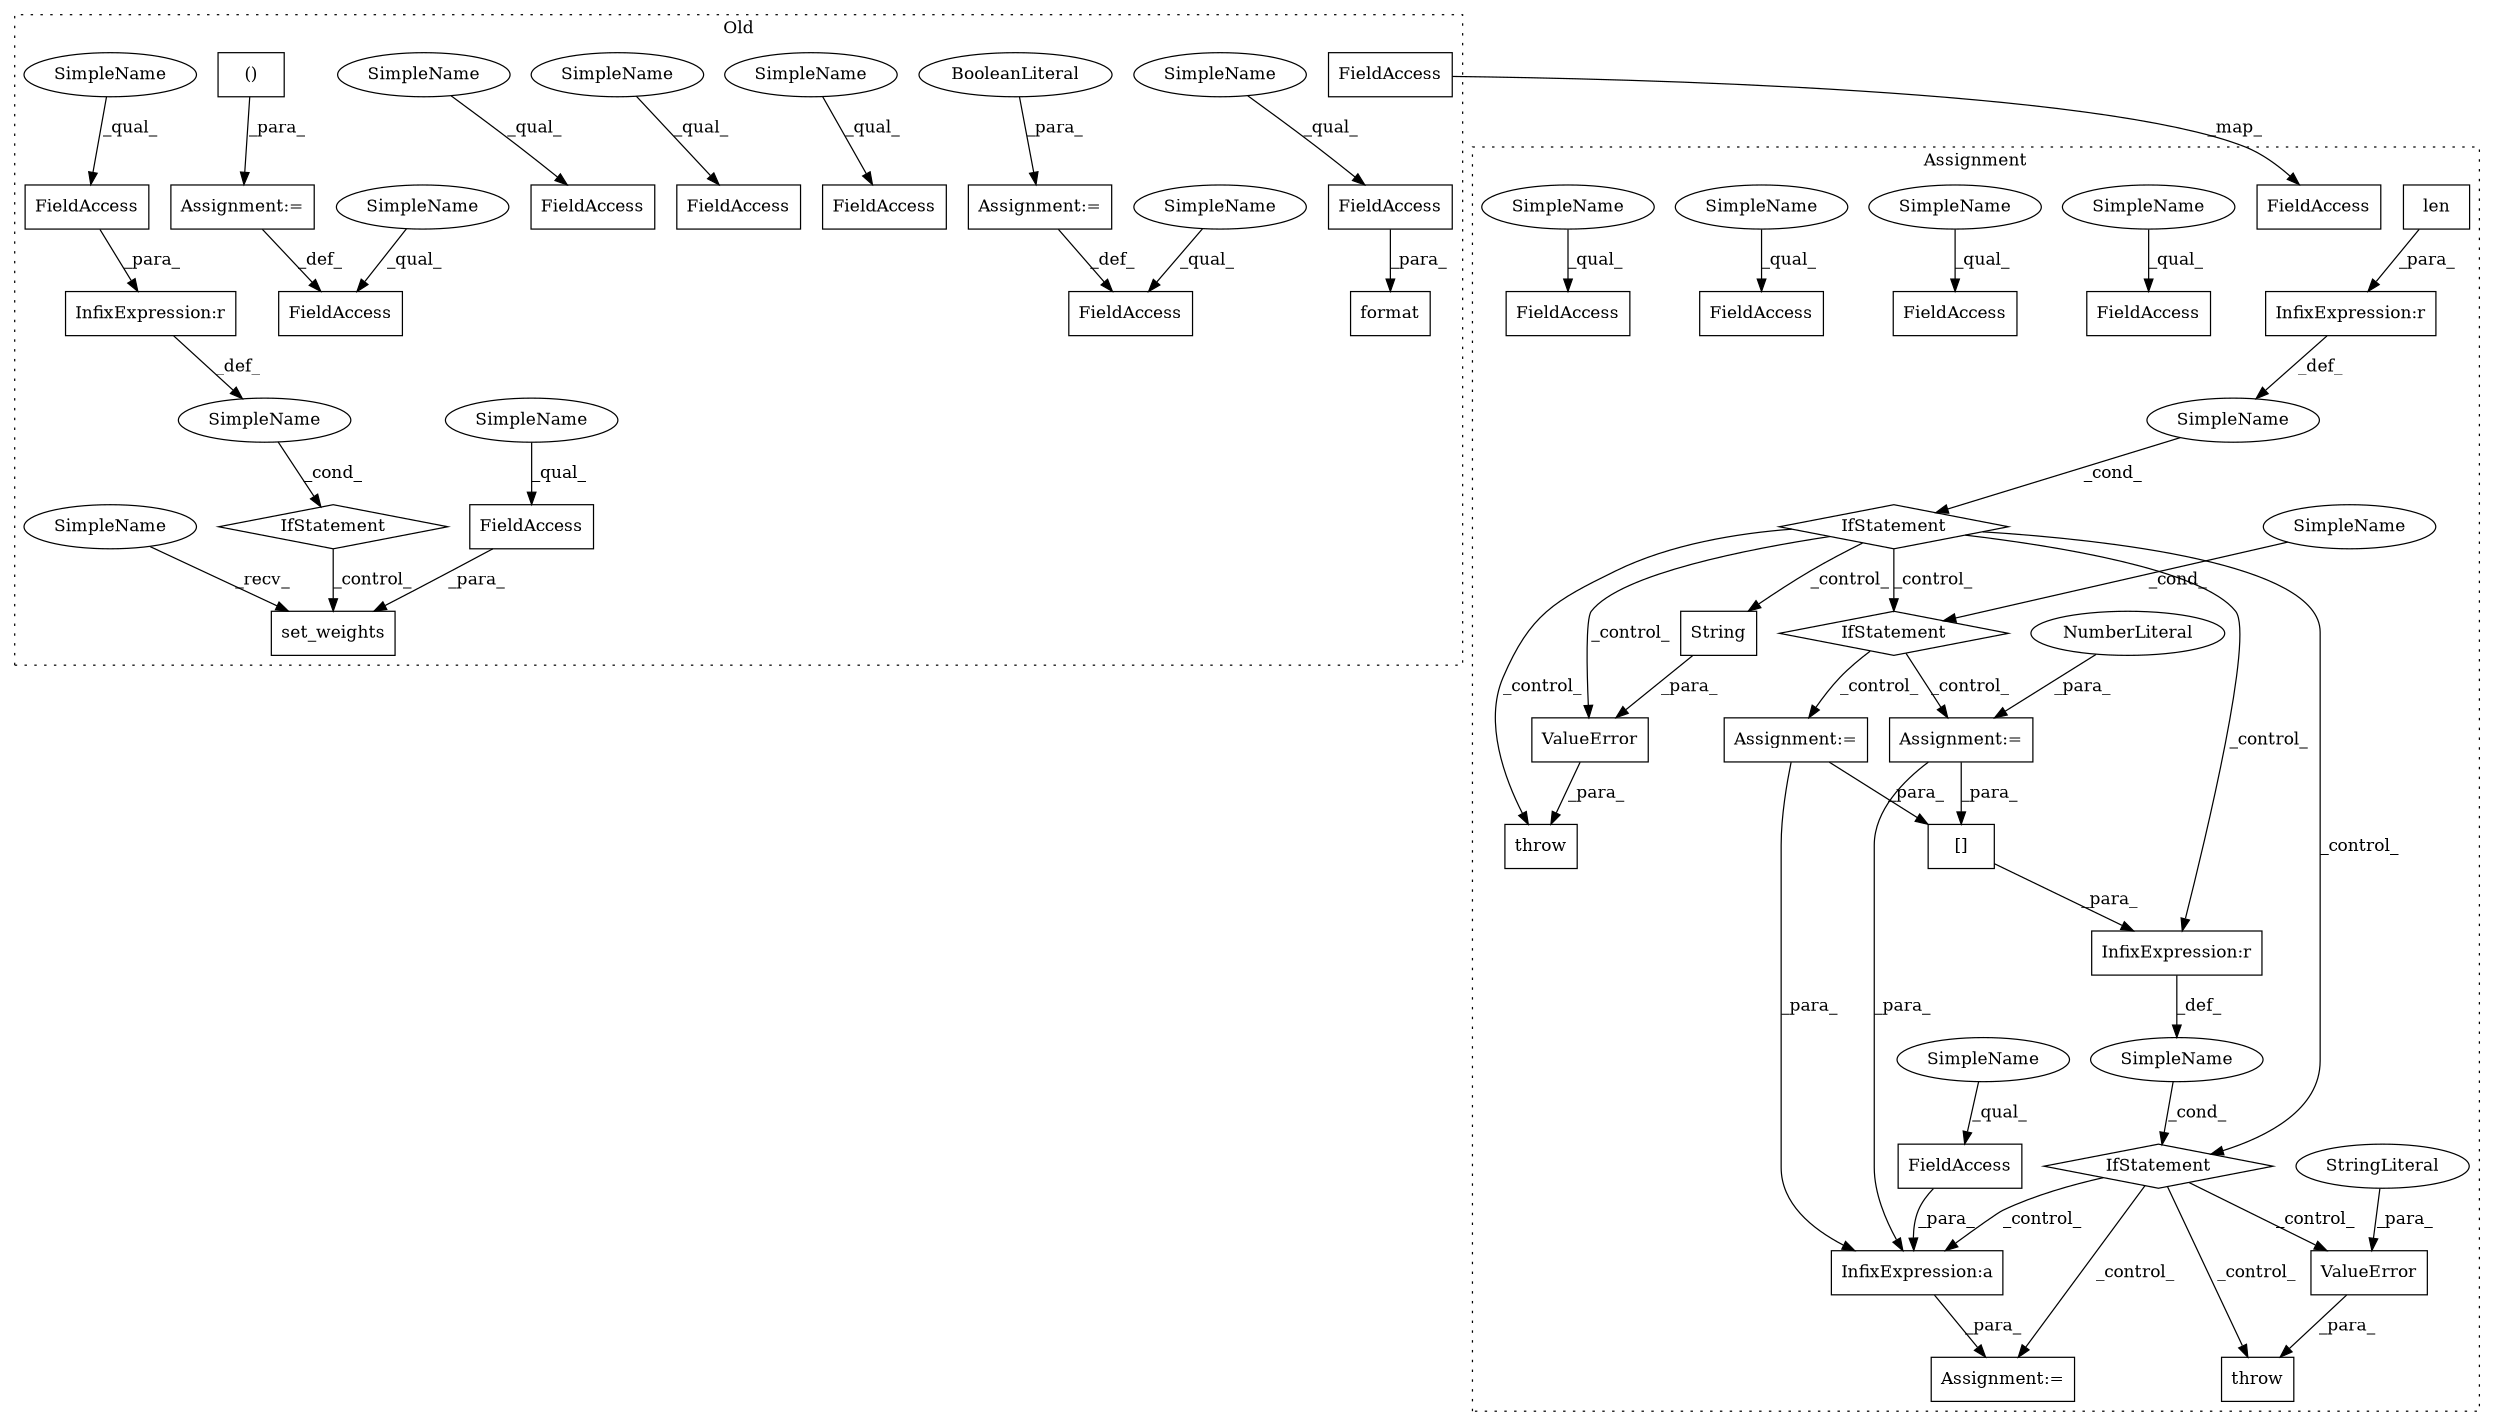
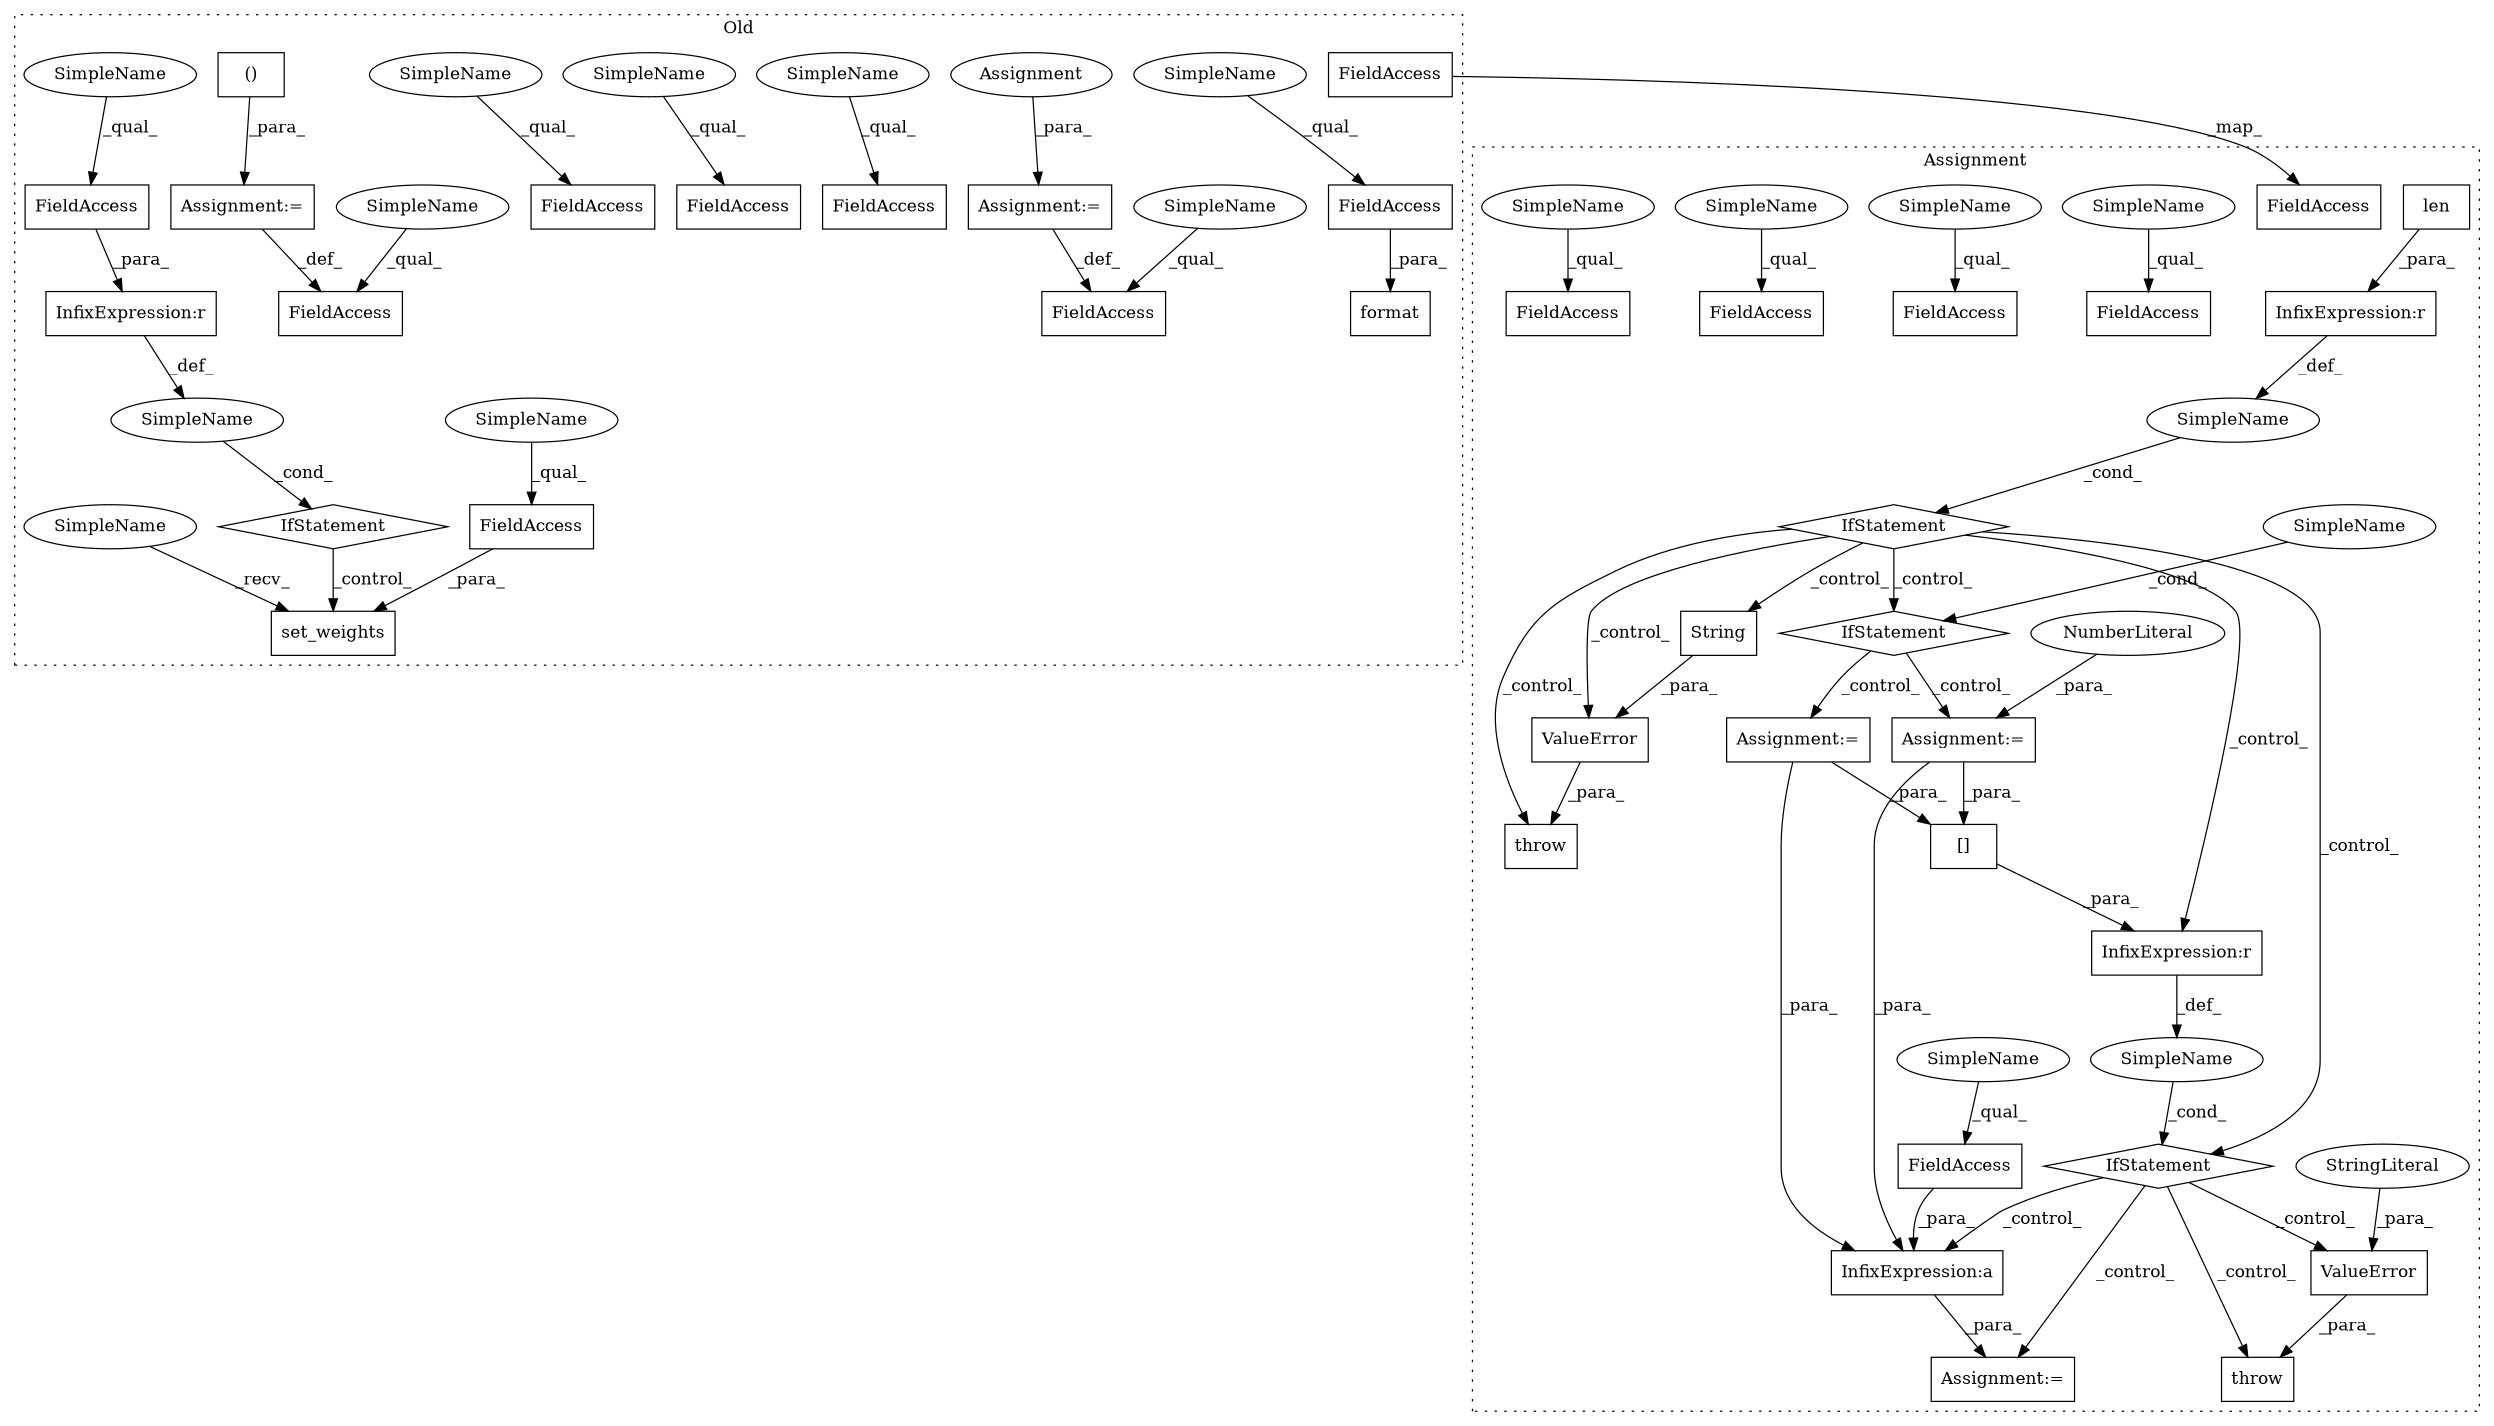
(1016, 75) -> (1031, 75)
